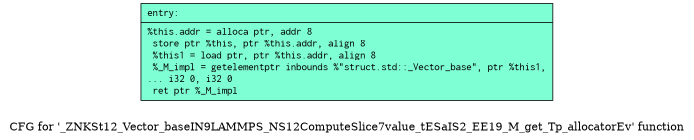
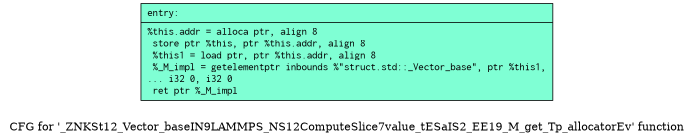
(230, 32) -> (233, 32)
